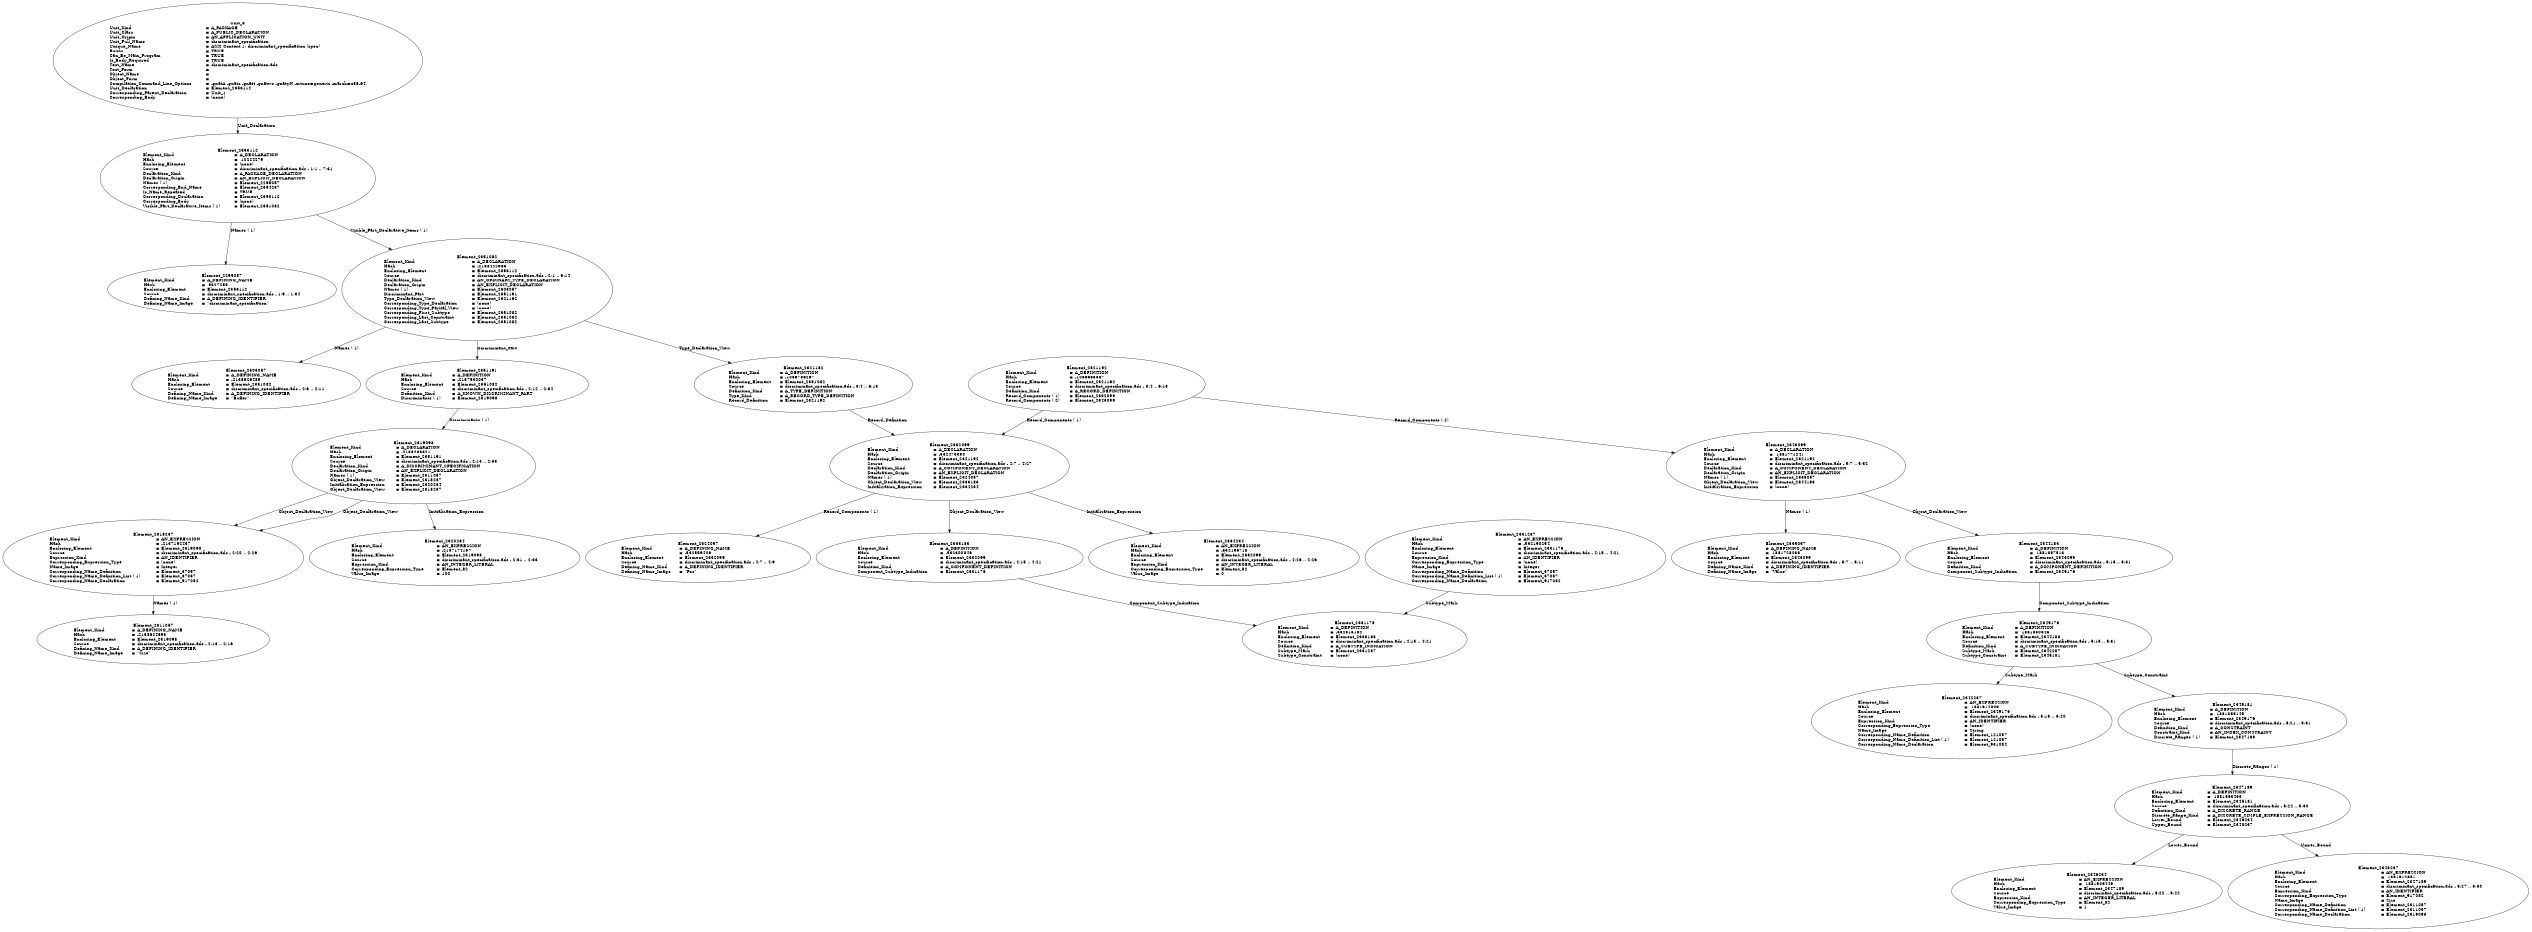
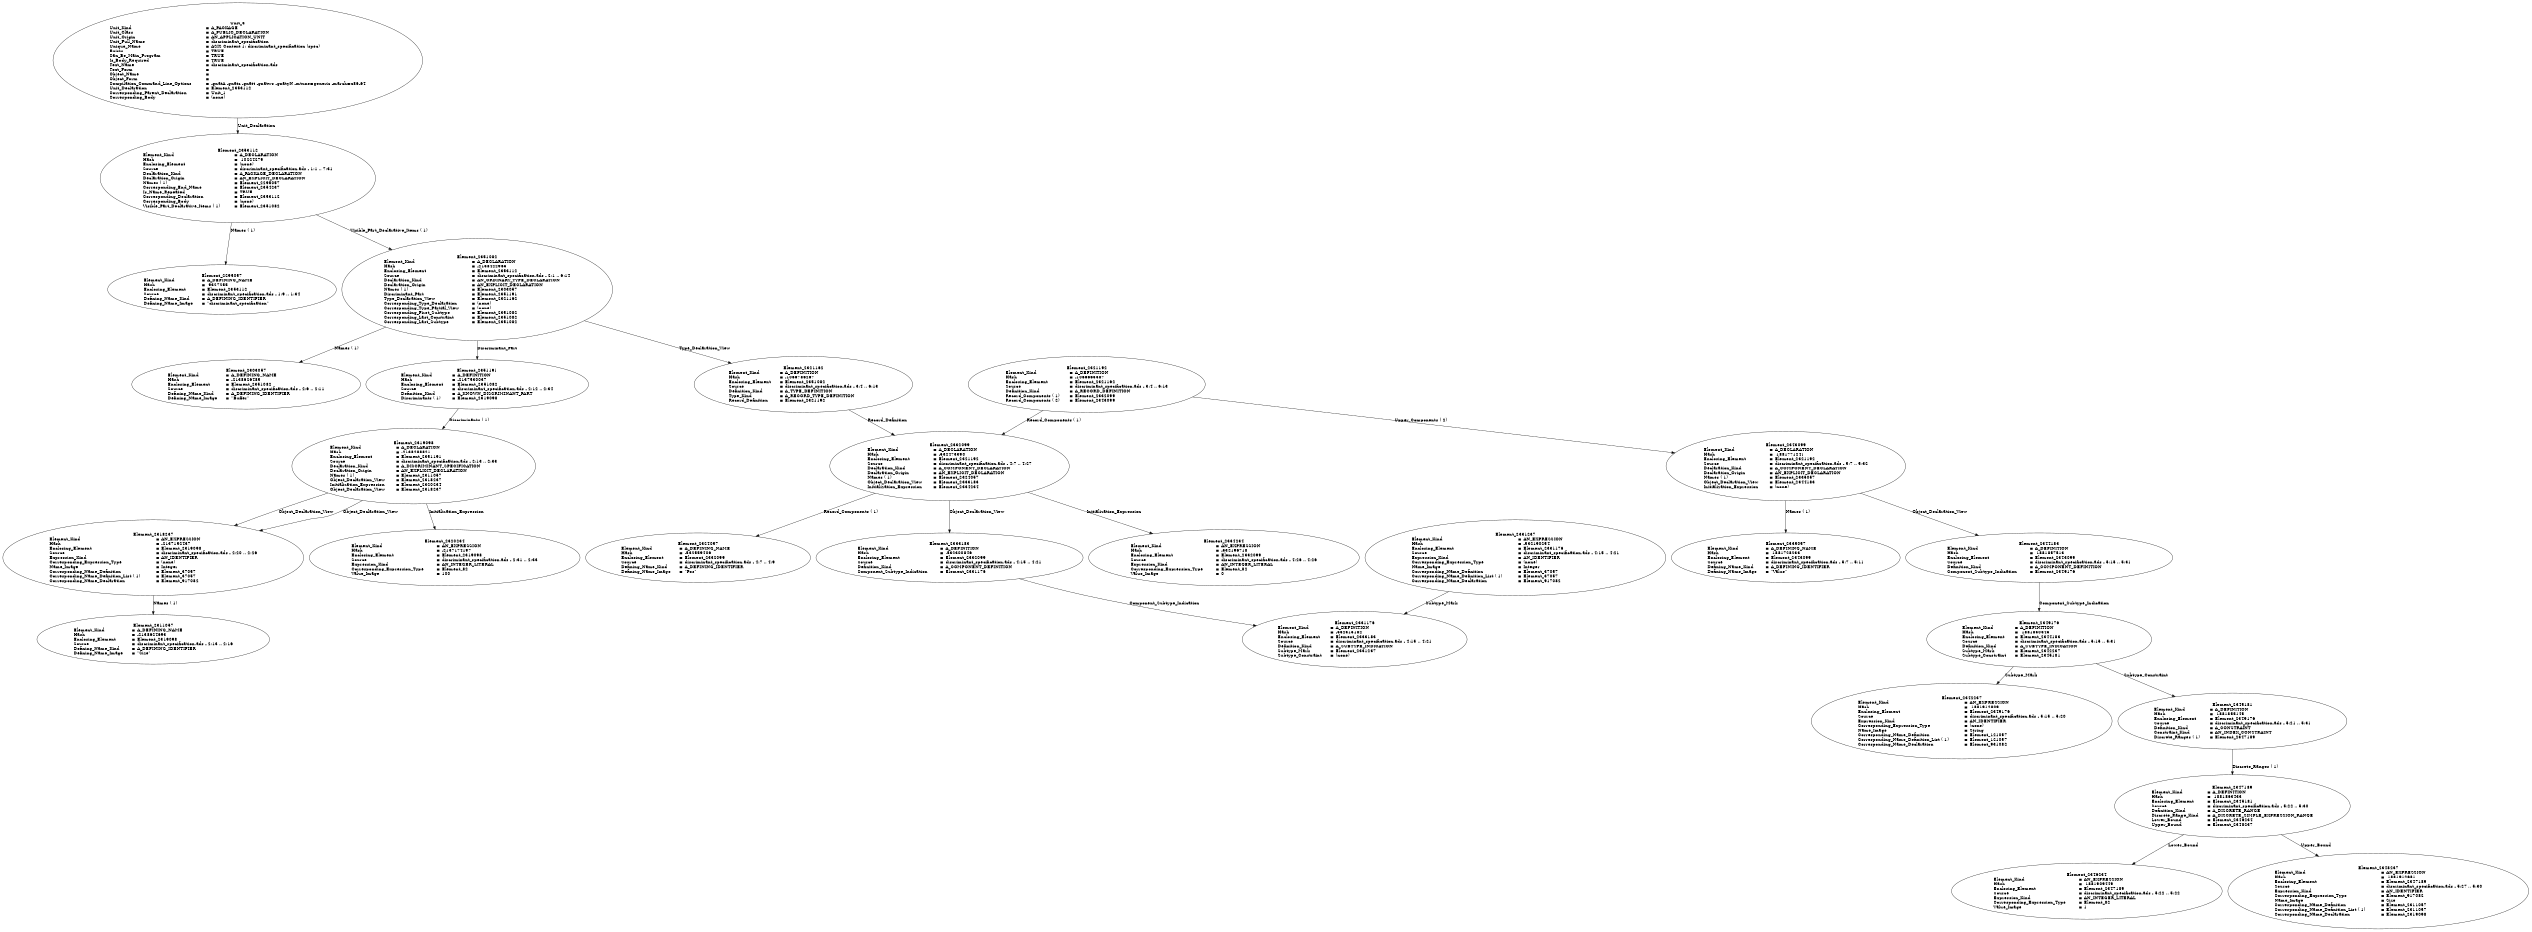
(1422, 420) -> (1421, 420)
